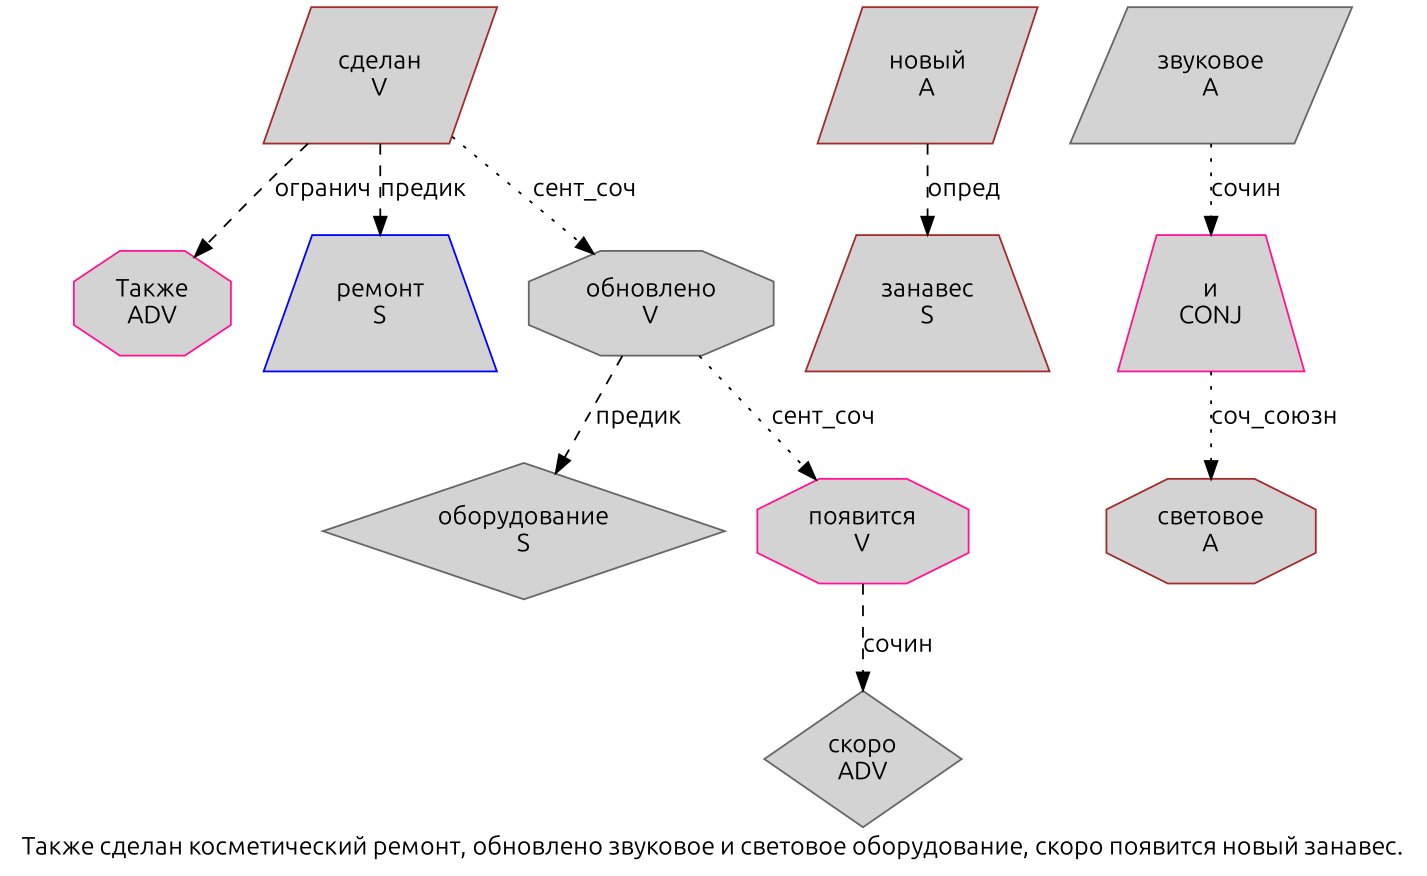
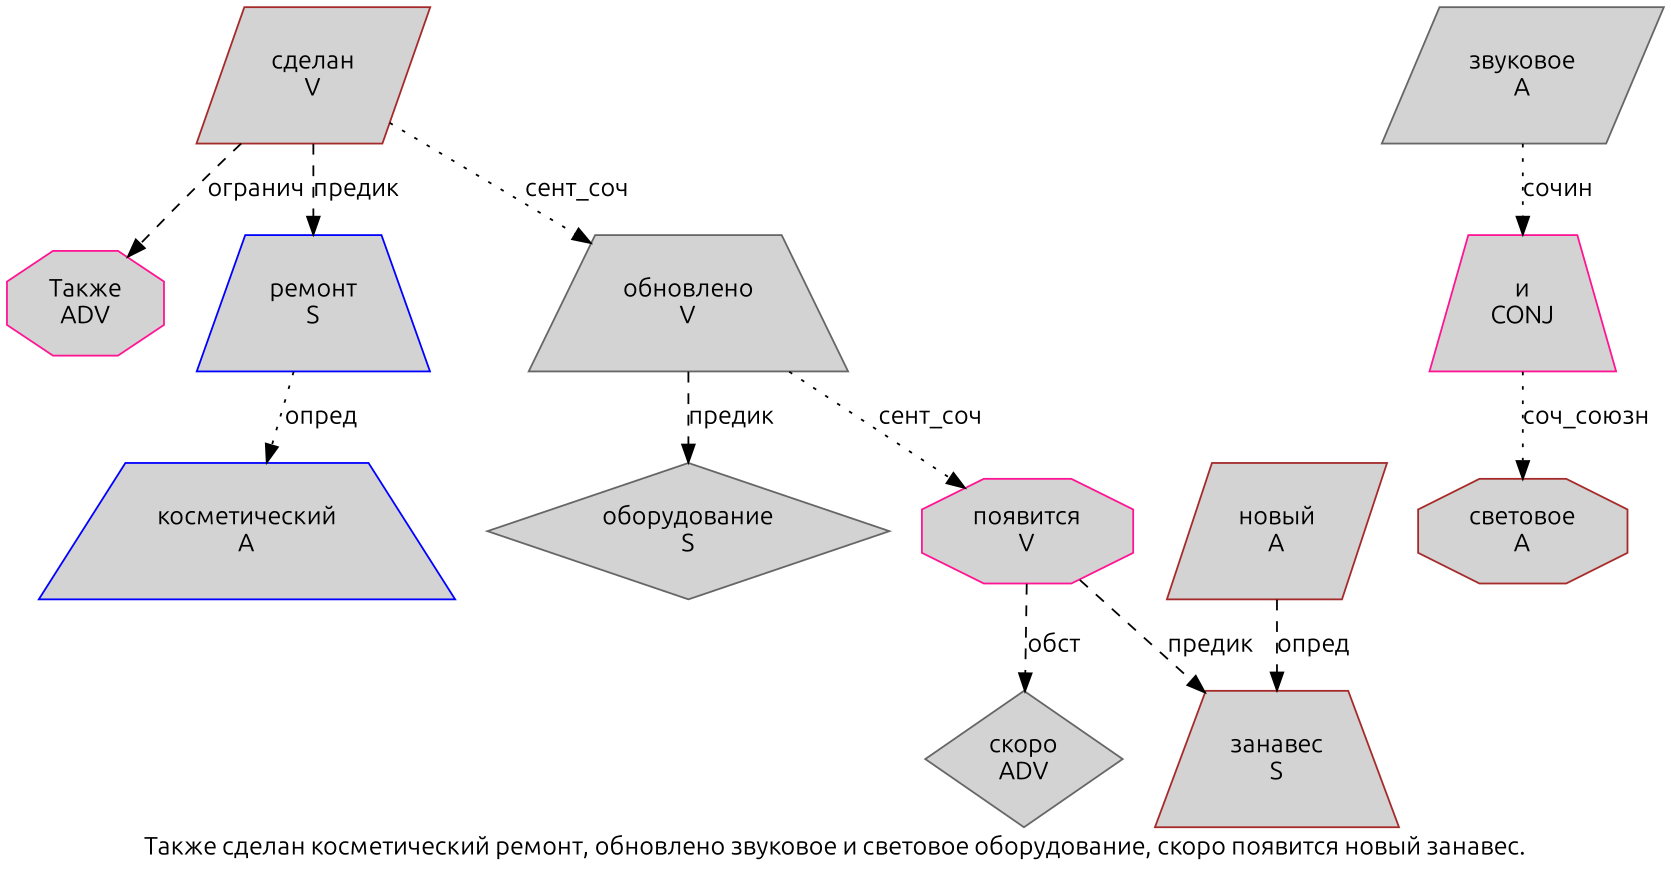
(651, 303) -> (688, 303)
none -> (247, 531)
none -> (1136, 630)
(899, 645) -> (1054, 645)
